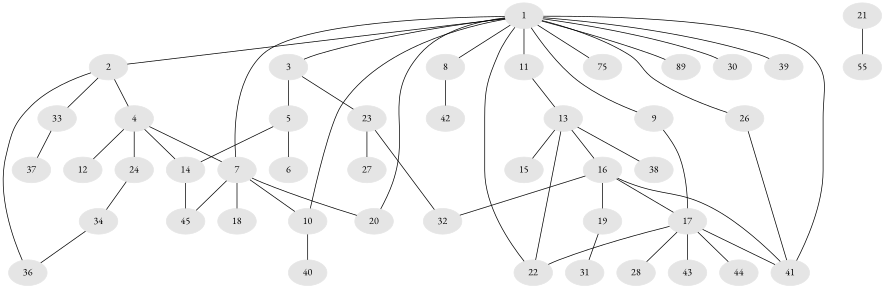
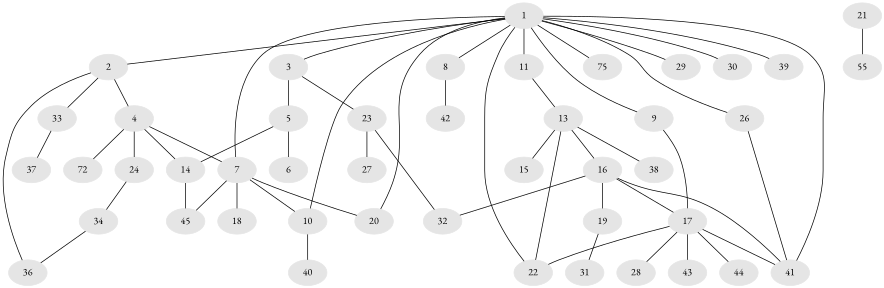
(681, 67) -> (681, 67)
(83, 170) -> (83, 170)
